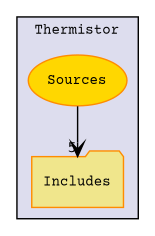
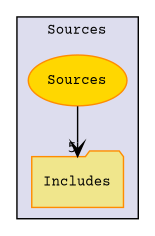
(78, 30) -> (78, 30)
